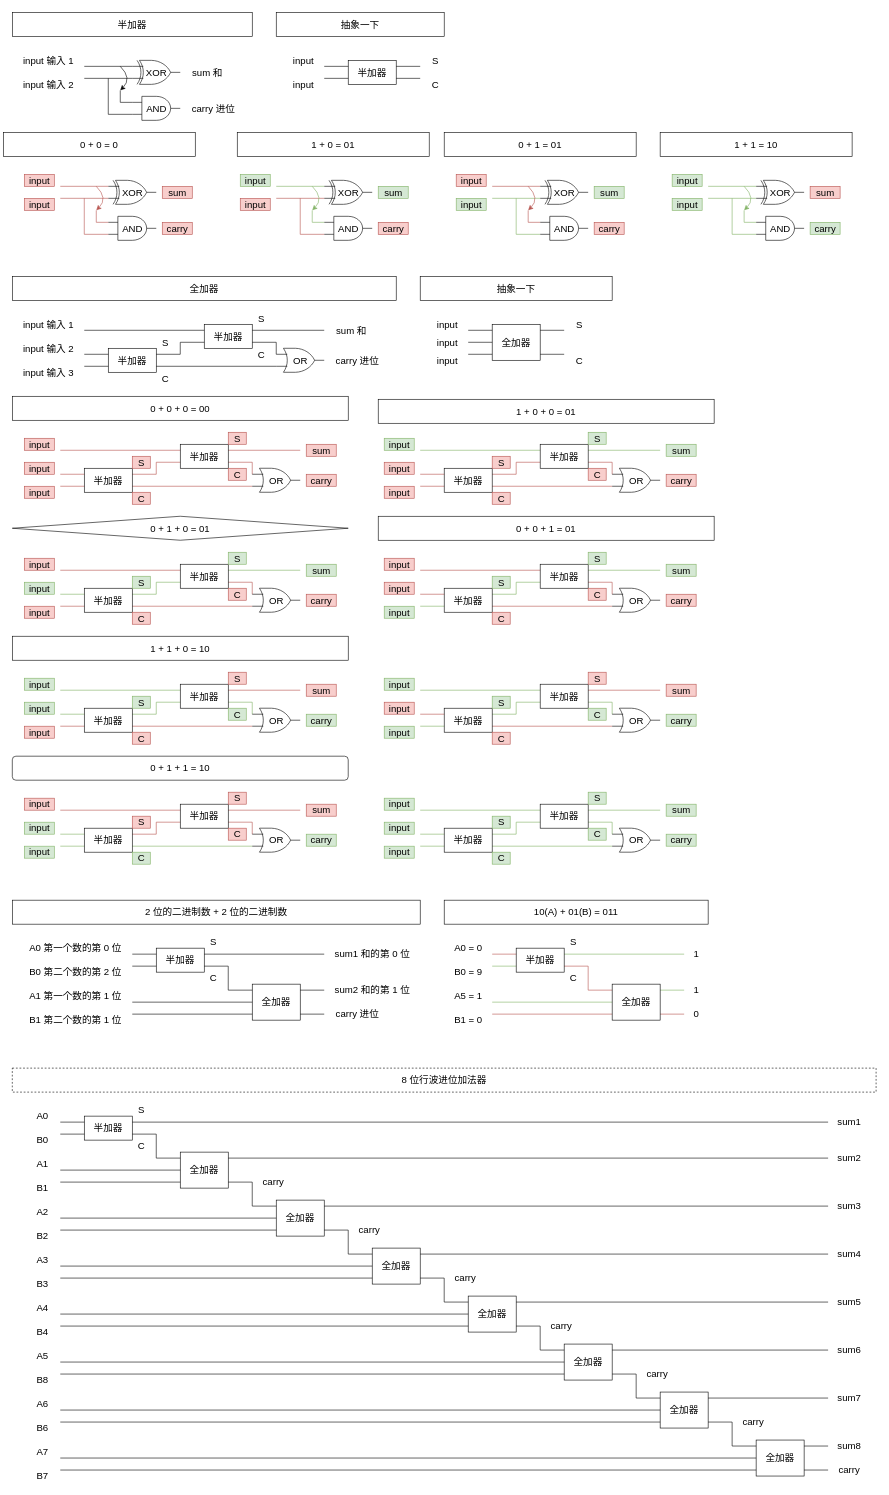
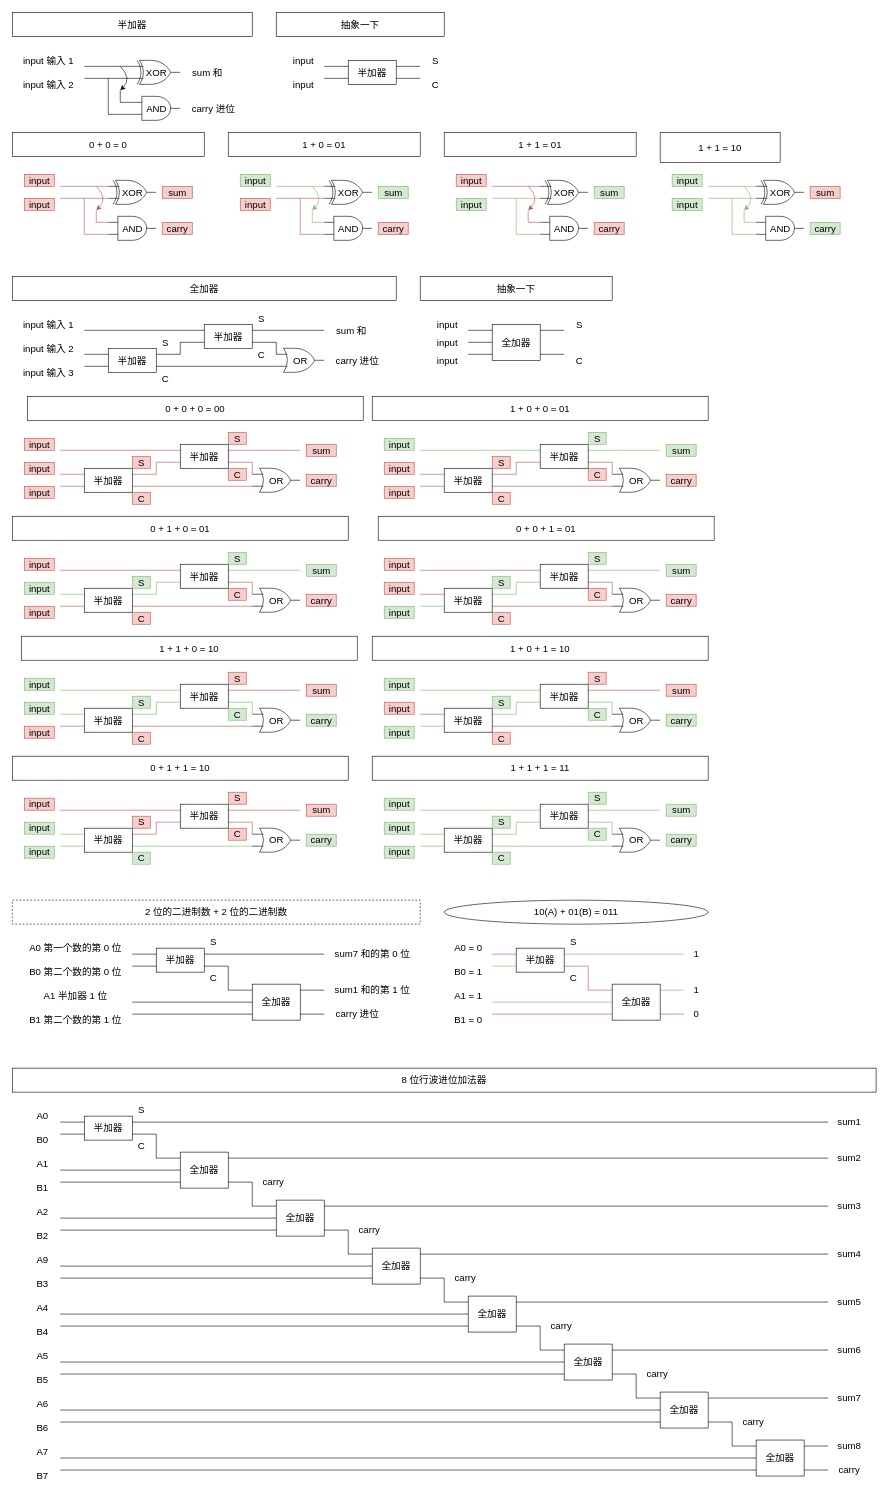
(99, 144) -> (108, 144)
(333, 144) -> (324, 144)
(540, 144) -> (540, 144)
(756, 144) -> (720, 147)
(180, 408) -> (195, 408)
(546, 411) -> (540, 408)
(180, 528) -> (180, 528)
(180, 648) -> (189, 648)
none -> (540, 648)
(180, 768) -> (180, 768)
none -> (540, 768)
(216, 912) -> (216, 912)
(576, 912) -> (576, 912)
(373, 954) -> (373, 954)
(76, 972) -> (76, 972)
(469, 972) -> (469, 972)
(373, 990) -> (373, 990)
(76, 996) -> (76, 996)
(469, 996) -> (469, 996)
(444, 1080) -> (444, 1080)
(43, 1260) -> (43, 1260)
(43, 1380) -> (43, 1380)
